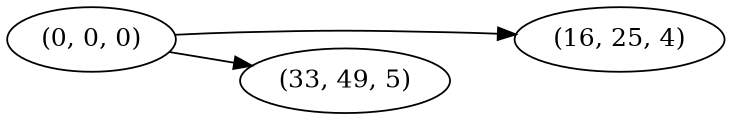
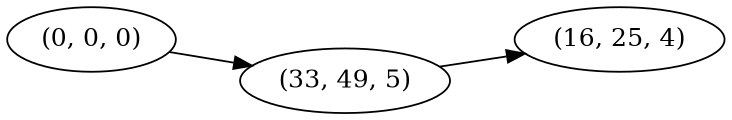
(336, 31) -> (473, 61)
